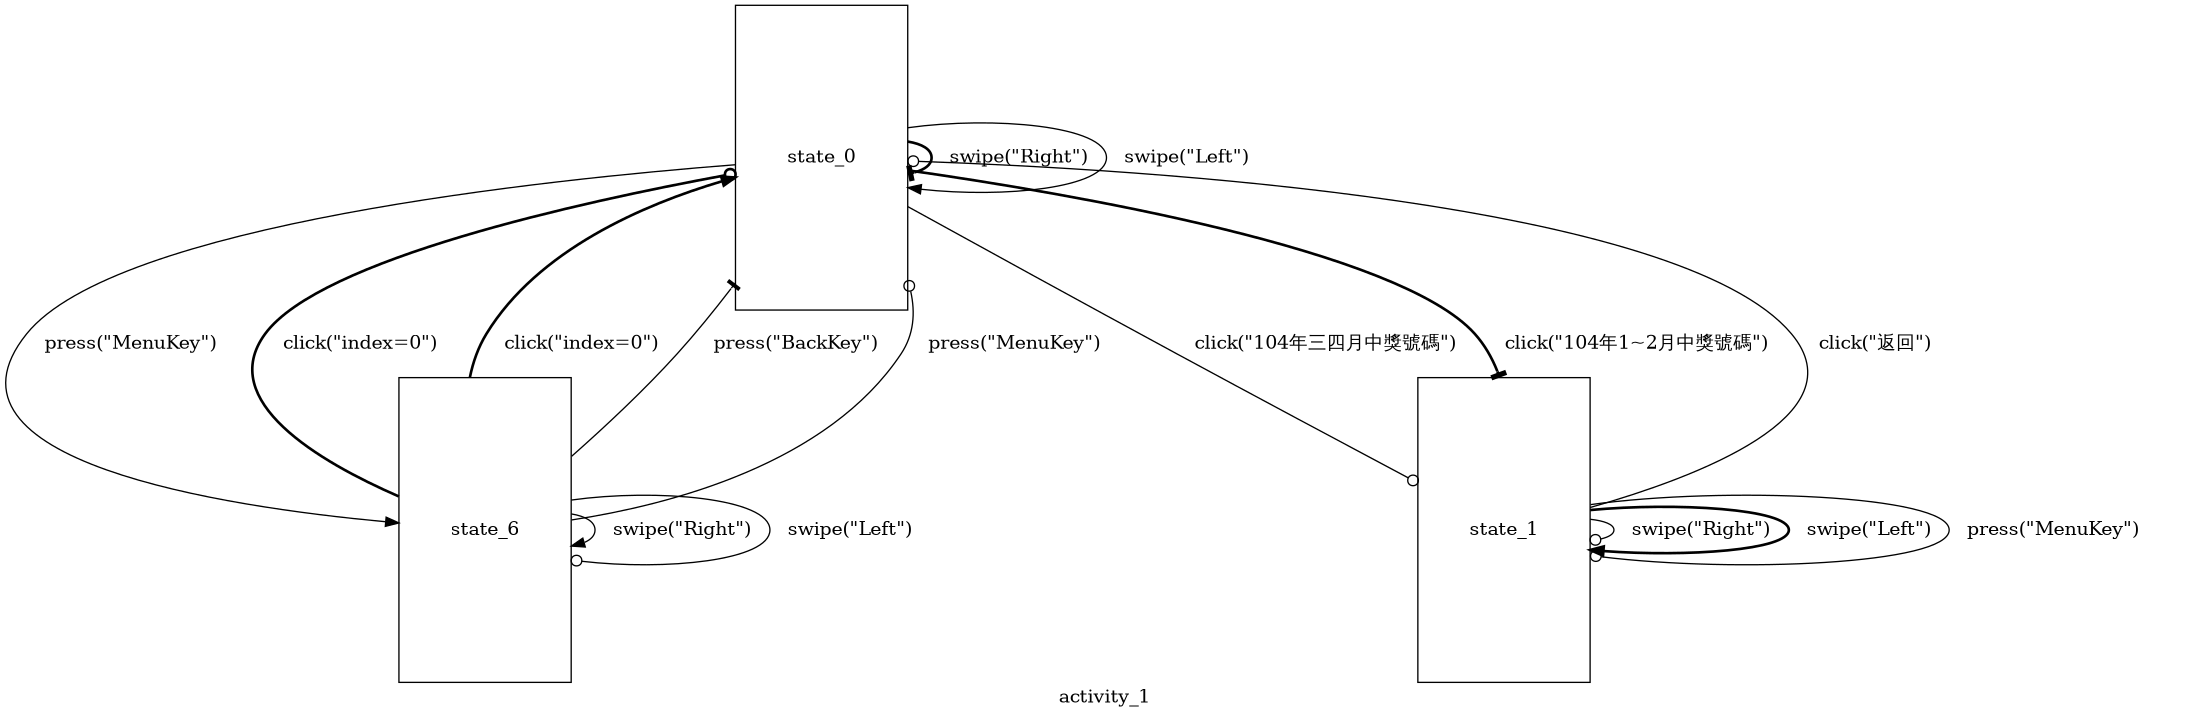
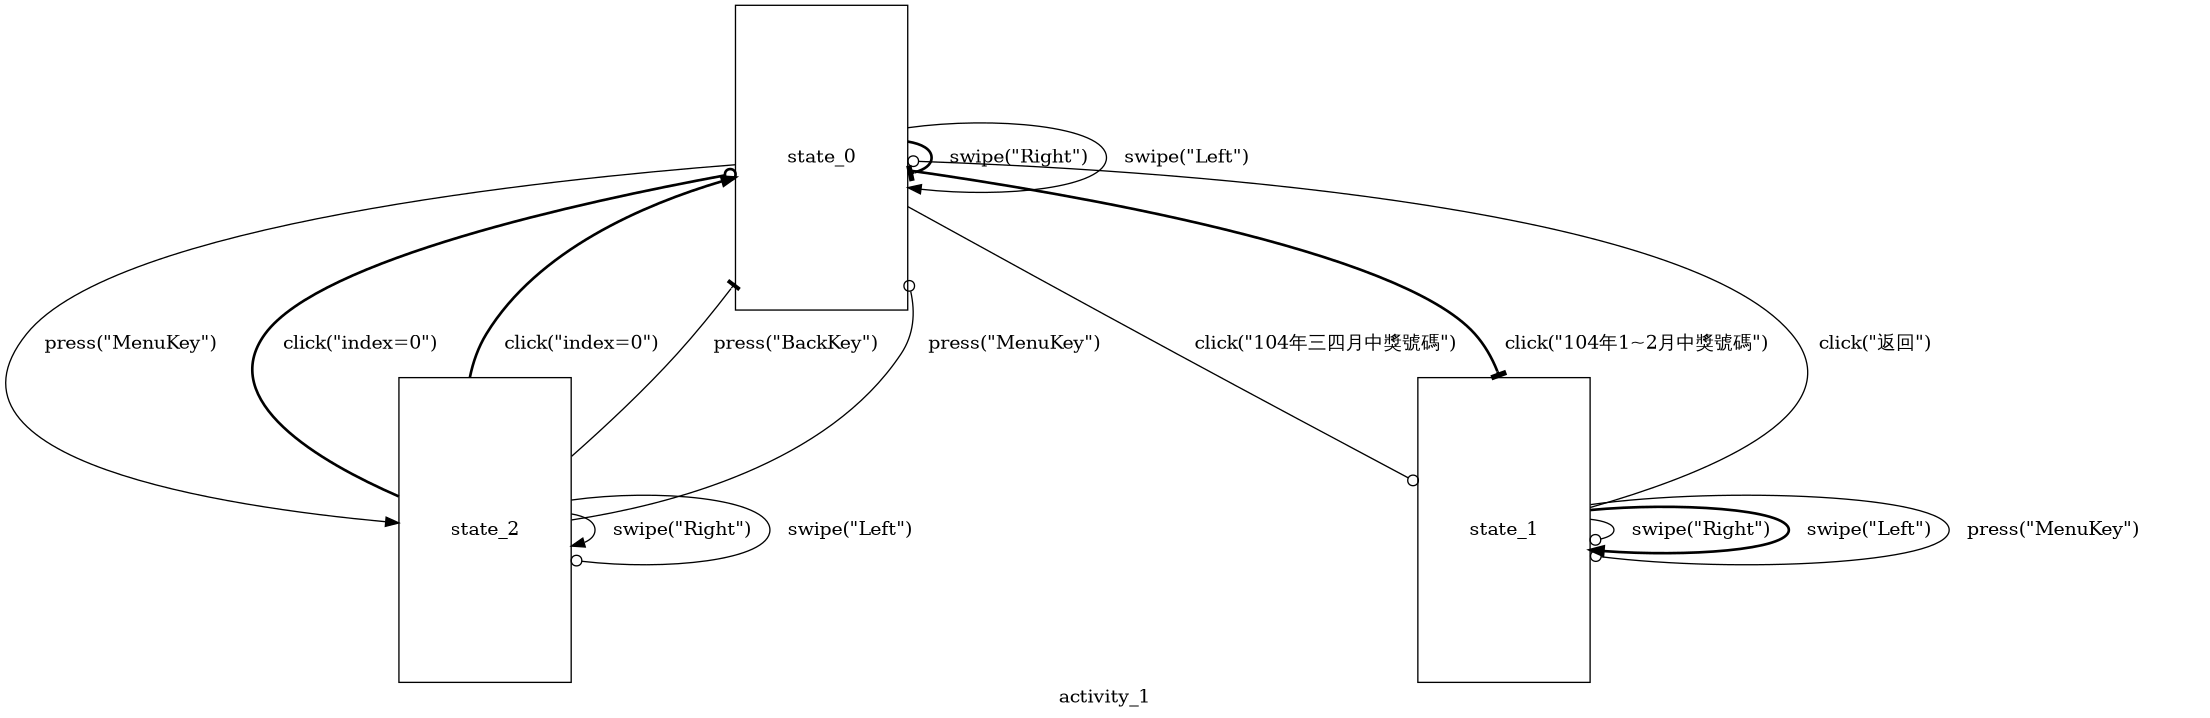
(485, 530) -> (485, 530)
